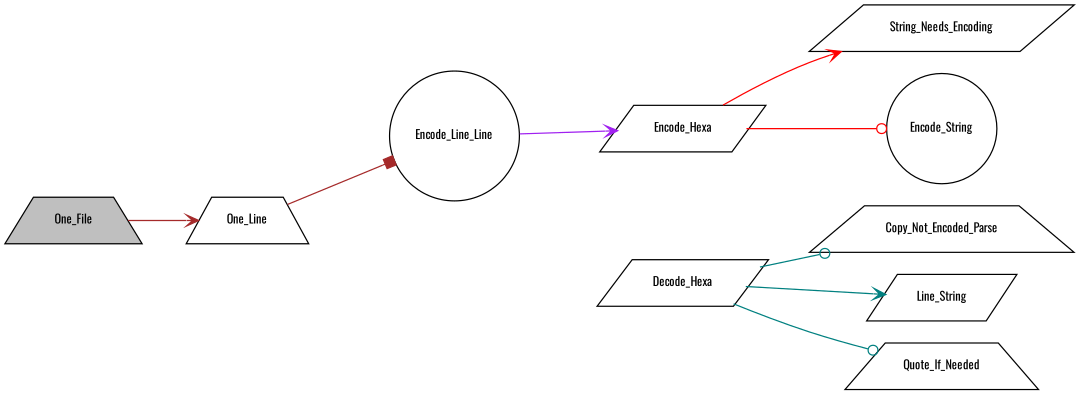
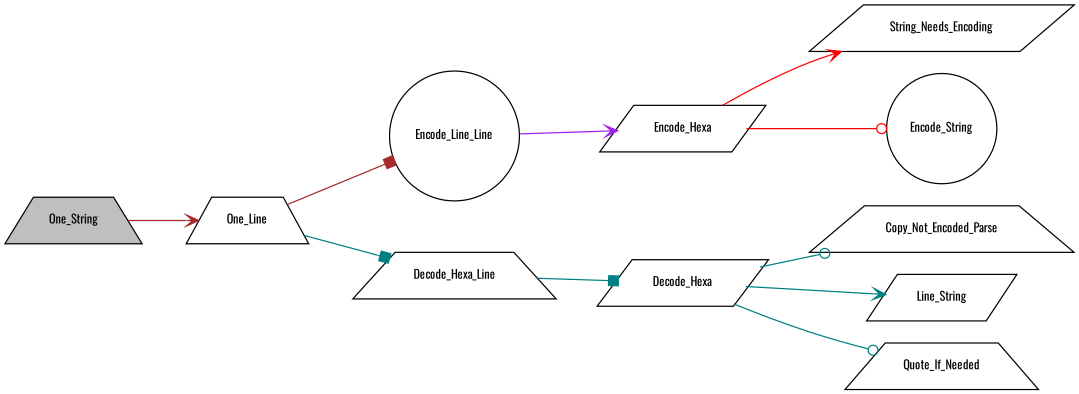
(74, 221) -> (74, 221)
none -> (454, 276)
